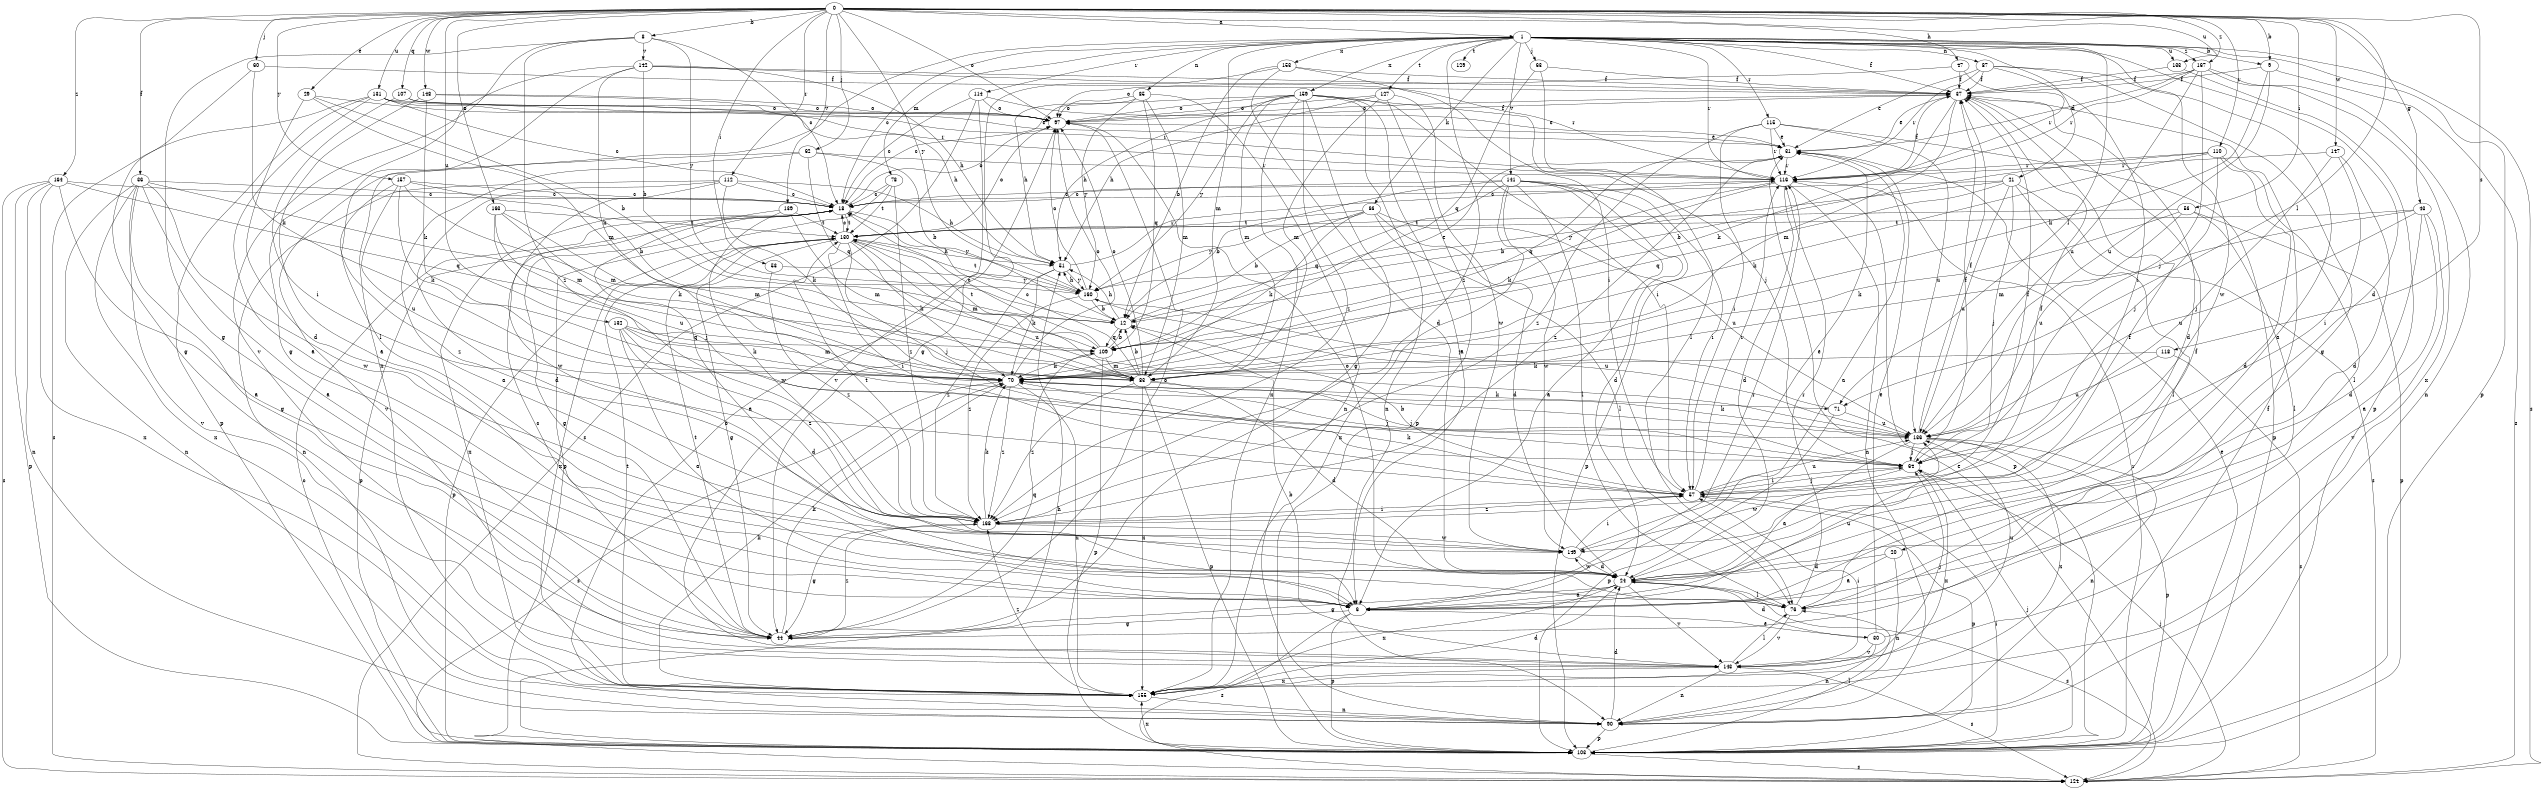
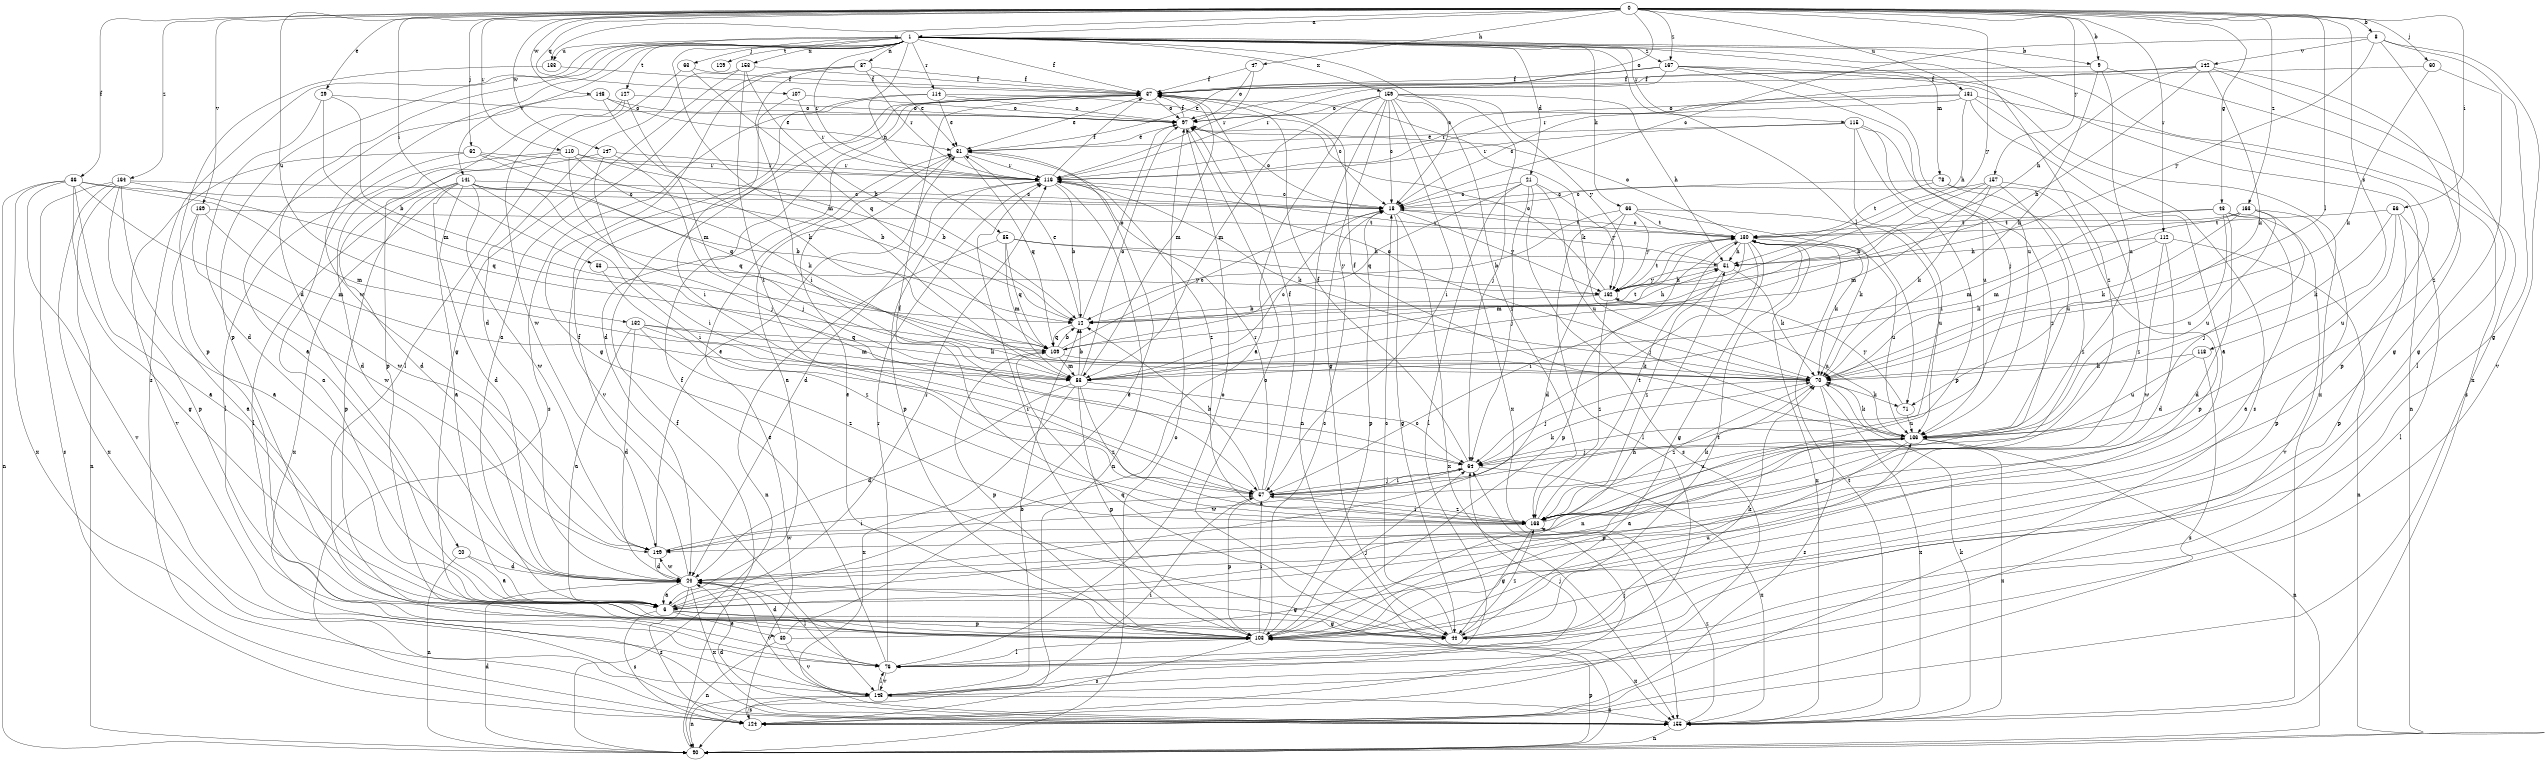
(1095, 101) -> (1123, 217)
(1194, 139) -> none
(783, 194) -> none
(1088, 295) -> (1608, 295)
(1411, 424) -> (1417, 424)
(1849, 524) -> (1583, 524)
(1637, 565) -> (1923, 526)
(1743, 592) -> (791, 612)
